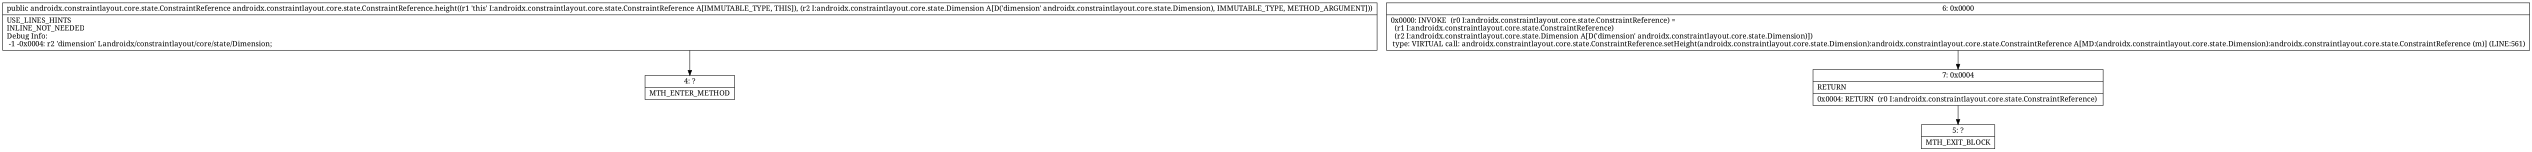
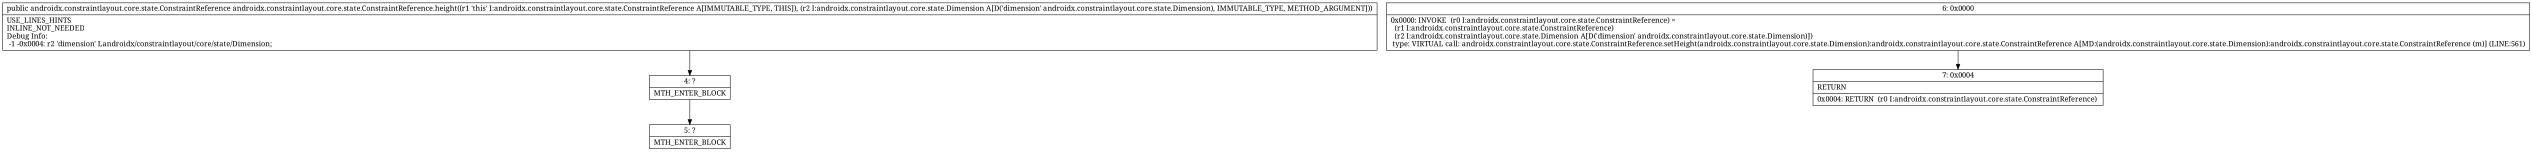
(690, 93) -> (690, 93)
(1958, 112) -> (690, 110)
(1958, 142) -> (690, 142)
